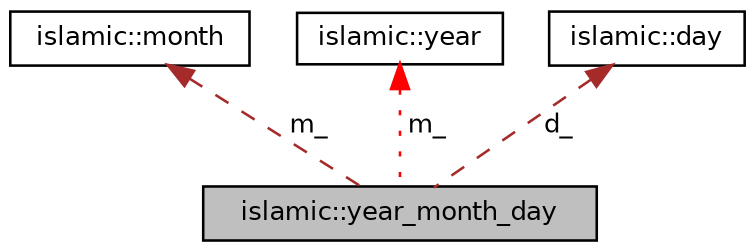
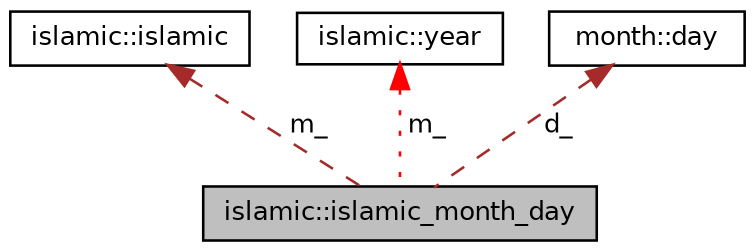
(130, 39) -> (130, 39)
(647, 39) -> (647, 39)
(400, 213) -> (400, 213)
